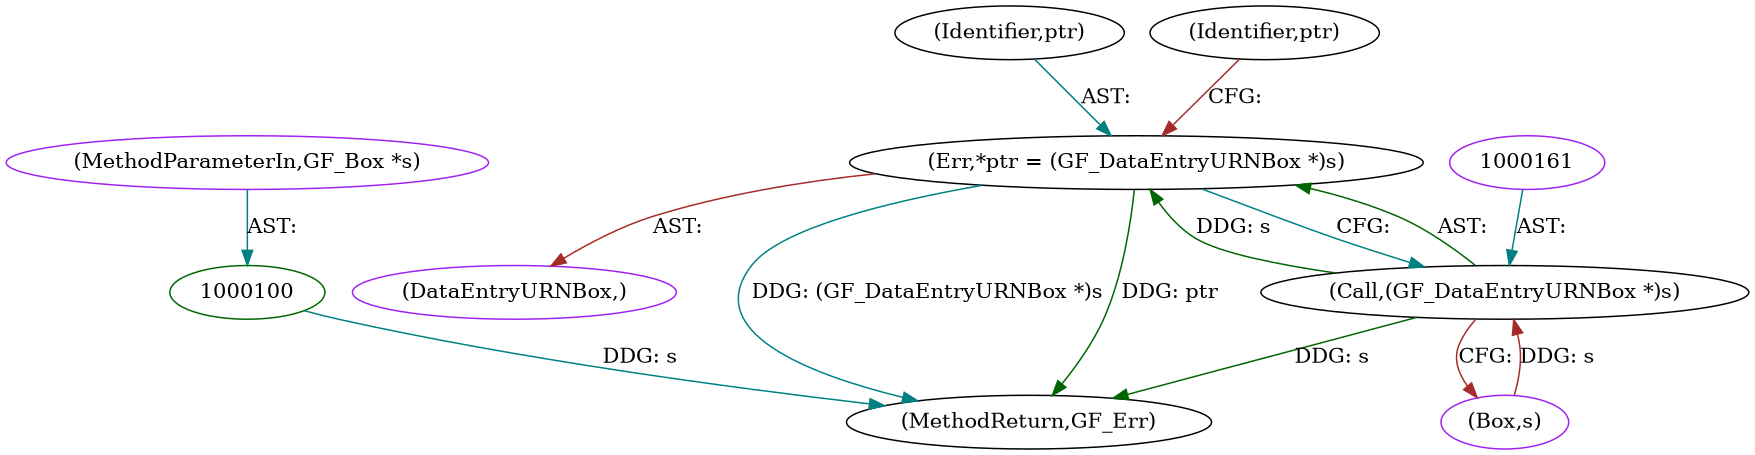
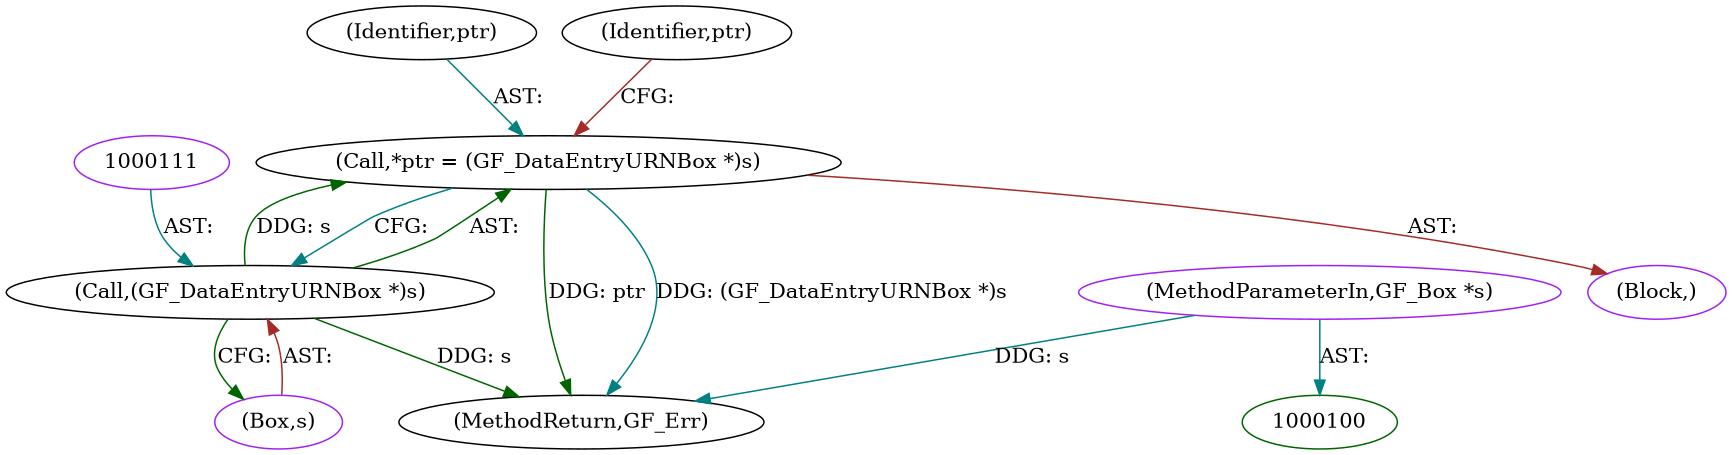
(1136, 163) -> (549, 163)
(1527, 163) -> (152, 163)
(514, 292) -> (1657, 292)
(1457, 351) -> (215, 355)
(1558, 357) -> (311, 357)
(586, 365) -> (952, 357)
